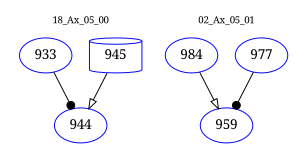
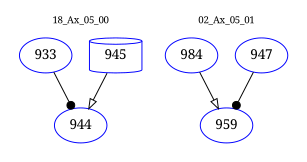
(262, 55) -> (262, 55)
